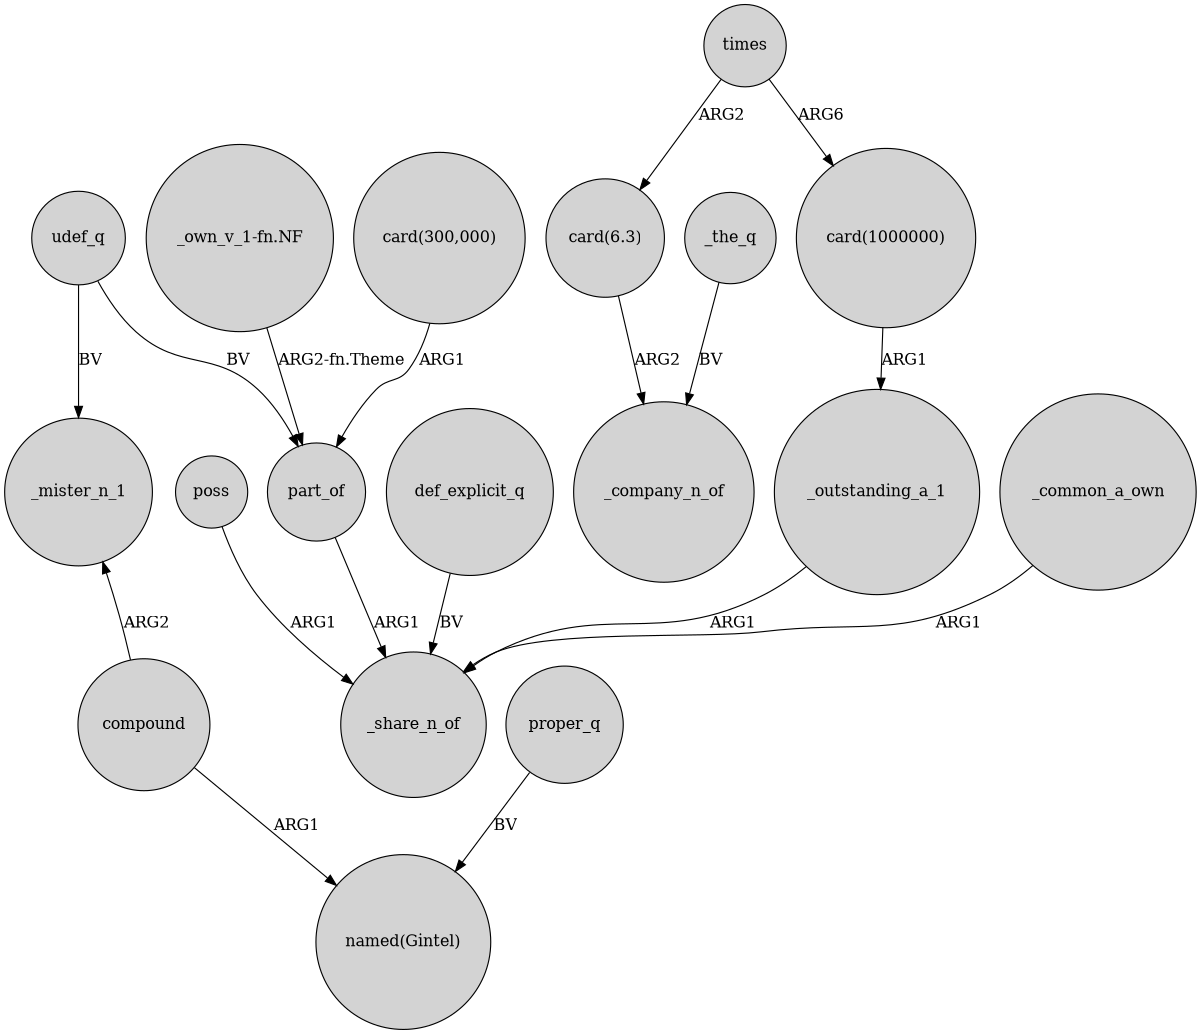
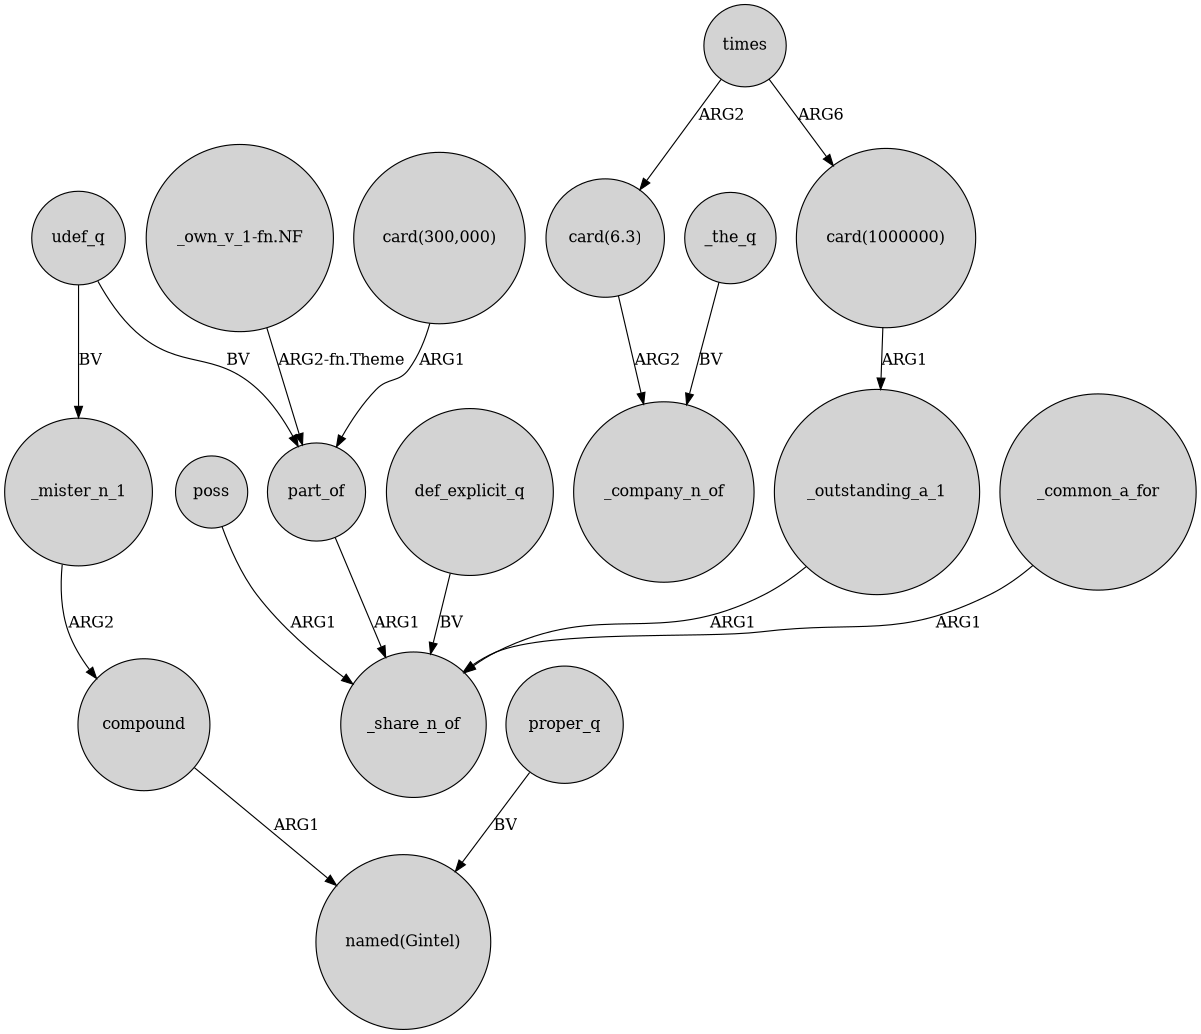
(1098, 492) -> (1098, 492)
(119, 616) -> (65, 620)
